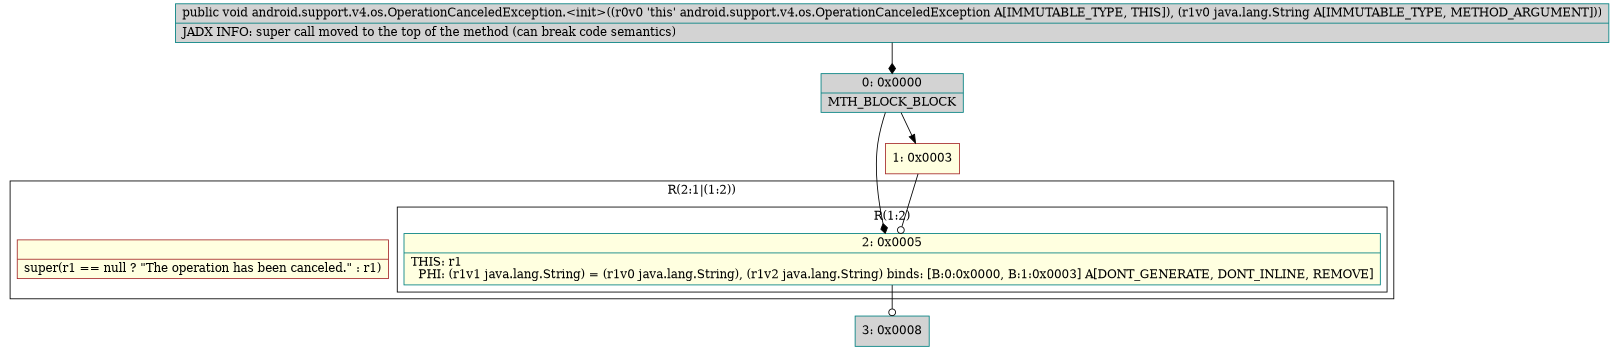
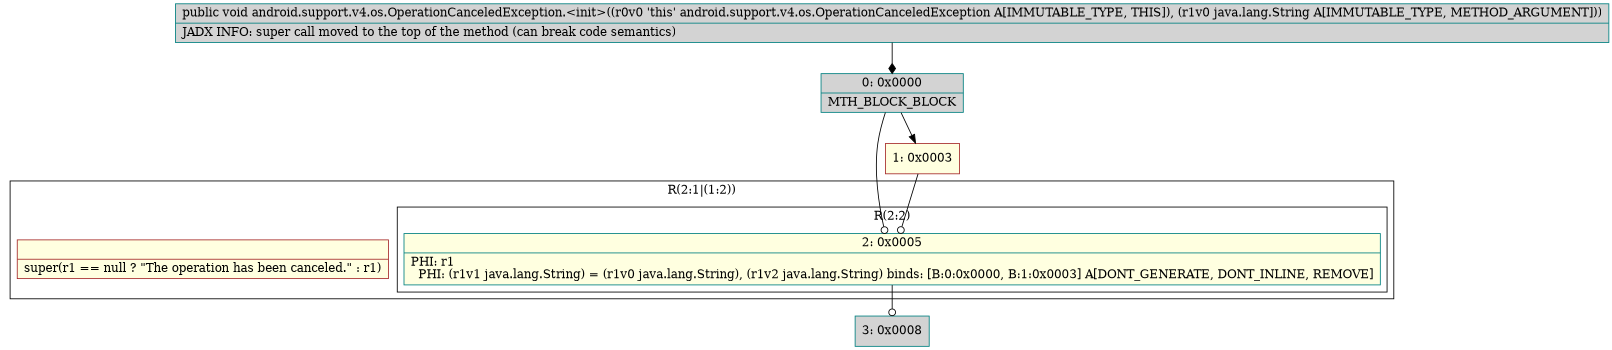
(876, 168) -> (876, 169)
(892, 217) -> (892, 217)
(439, 262) -> (435, 262)
